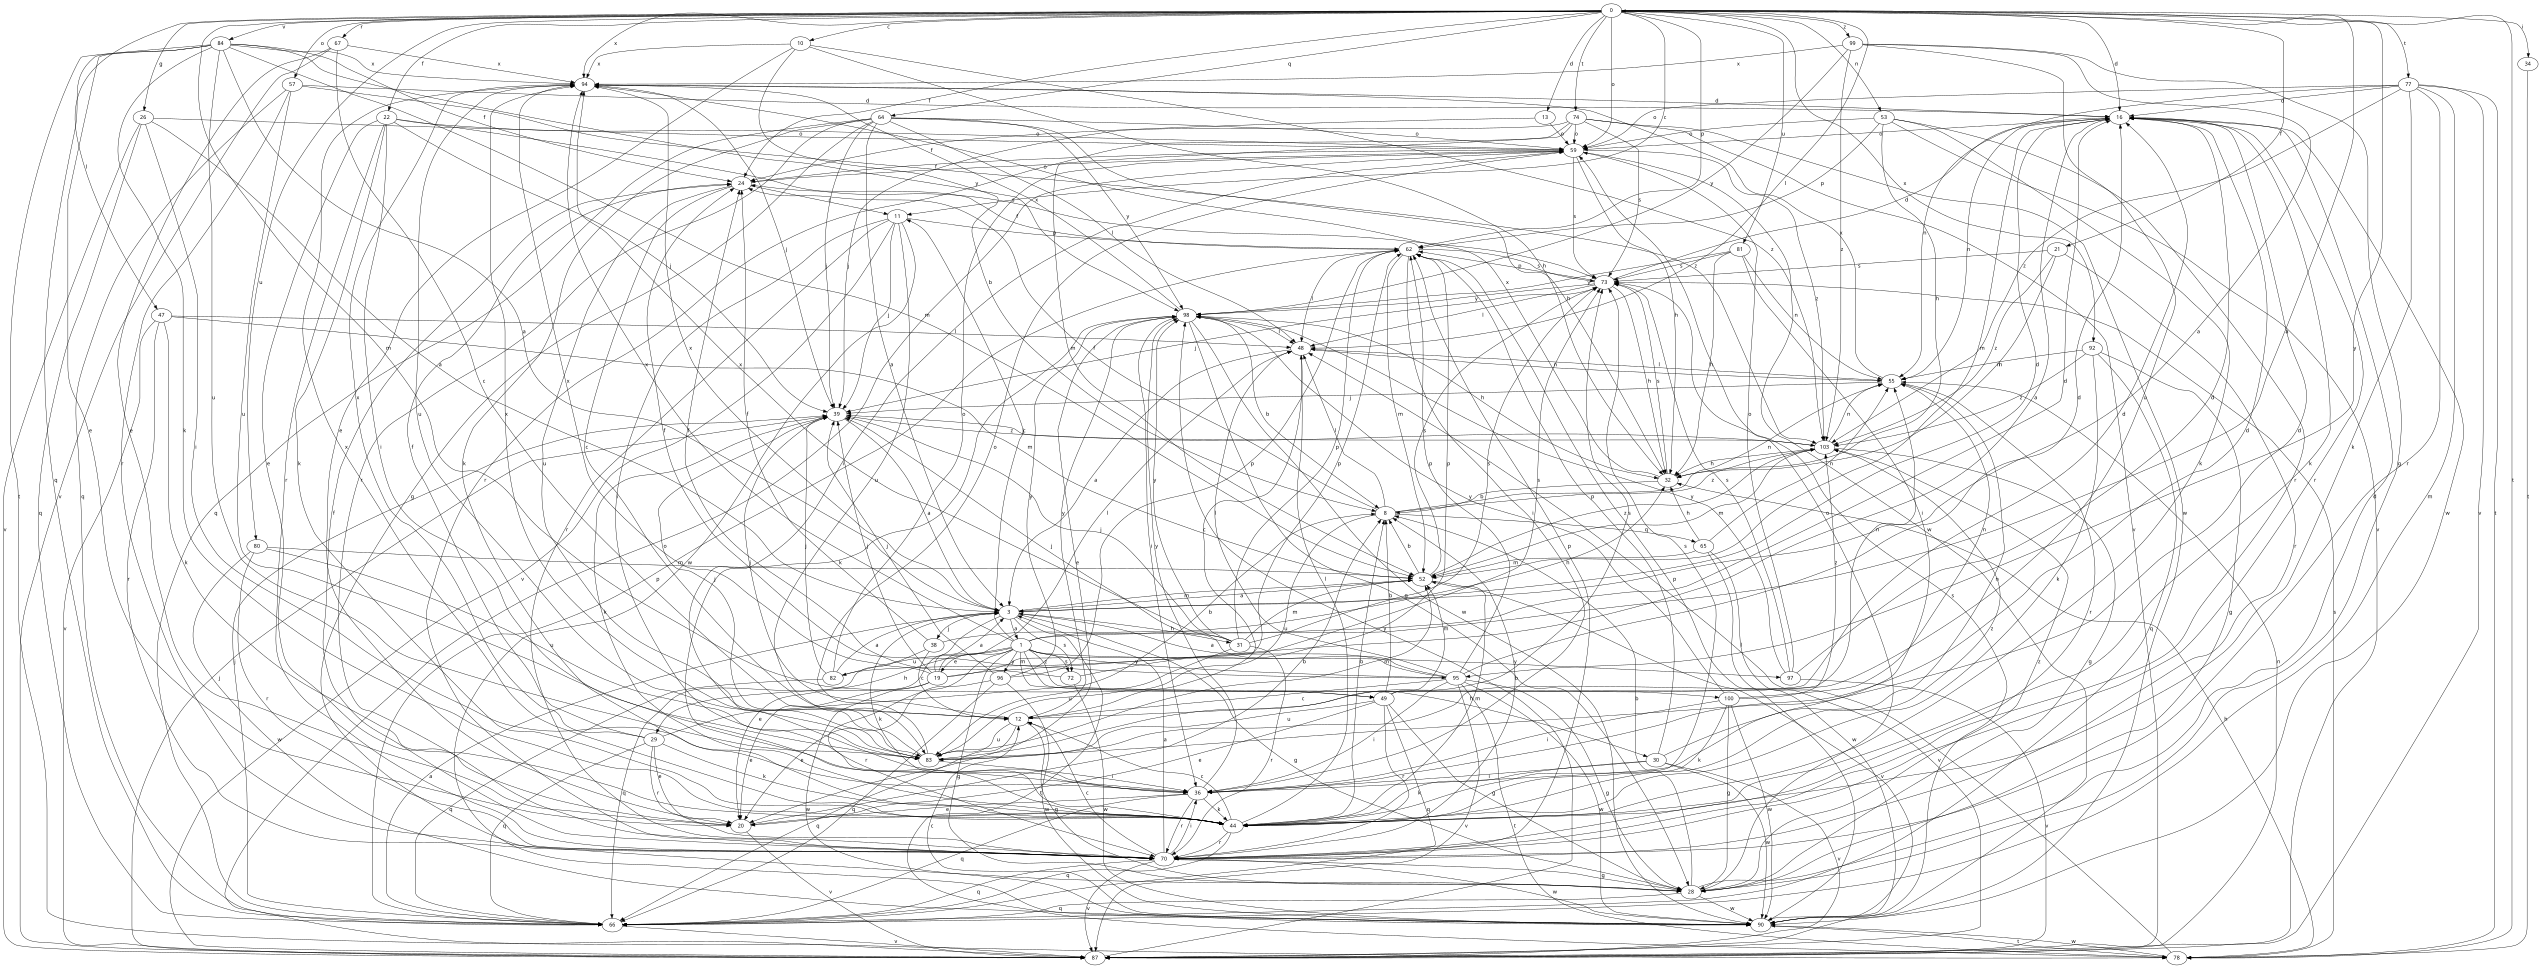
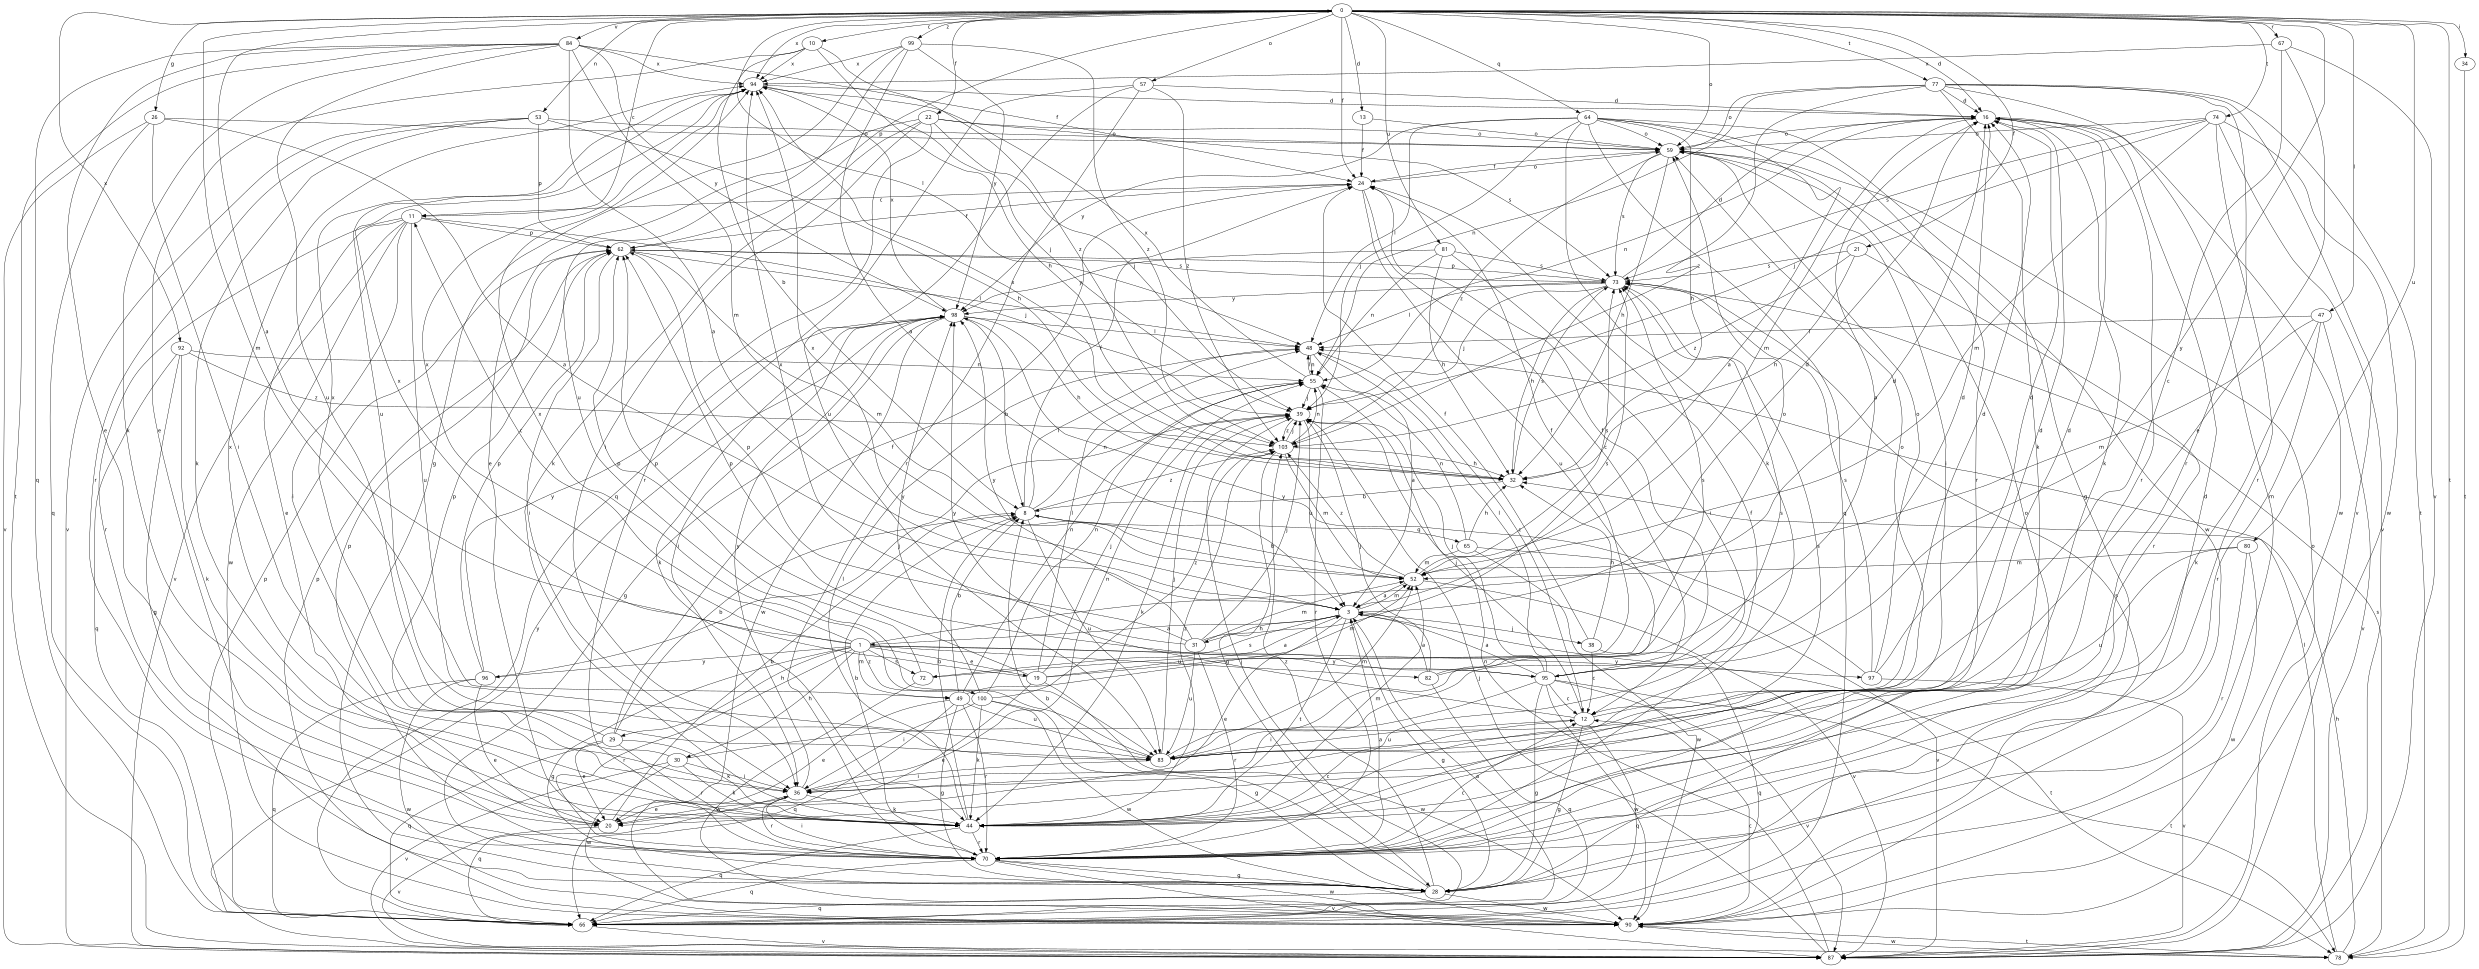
(929, 513) -> (1311, 513)
(1089, 651) -> (298, 576)
(880, 719) -> (1301, 719)
